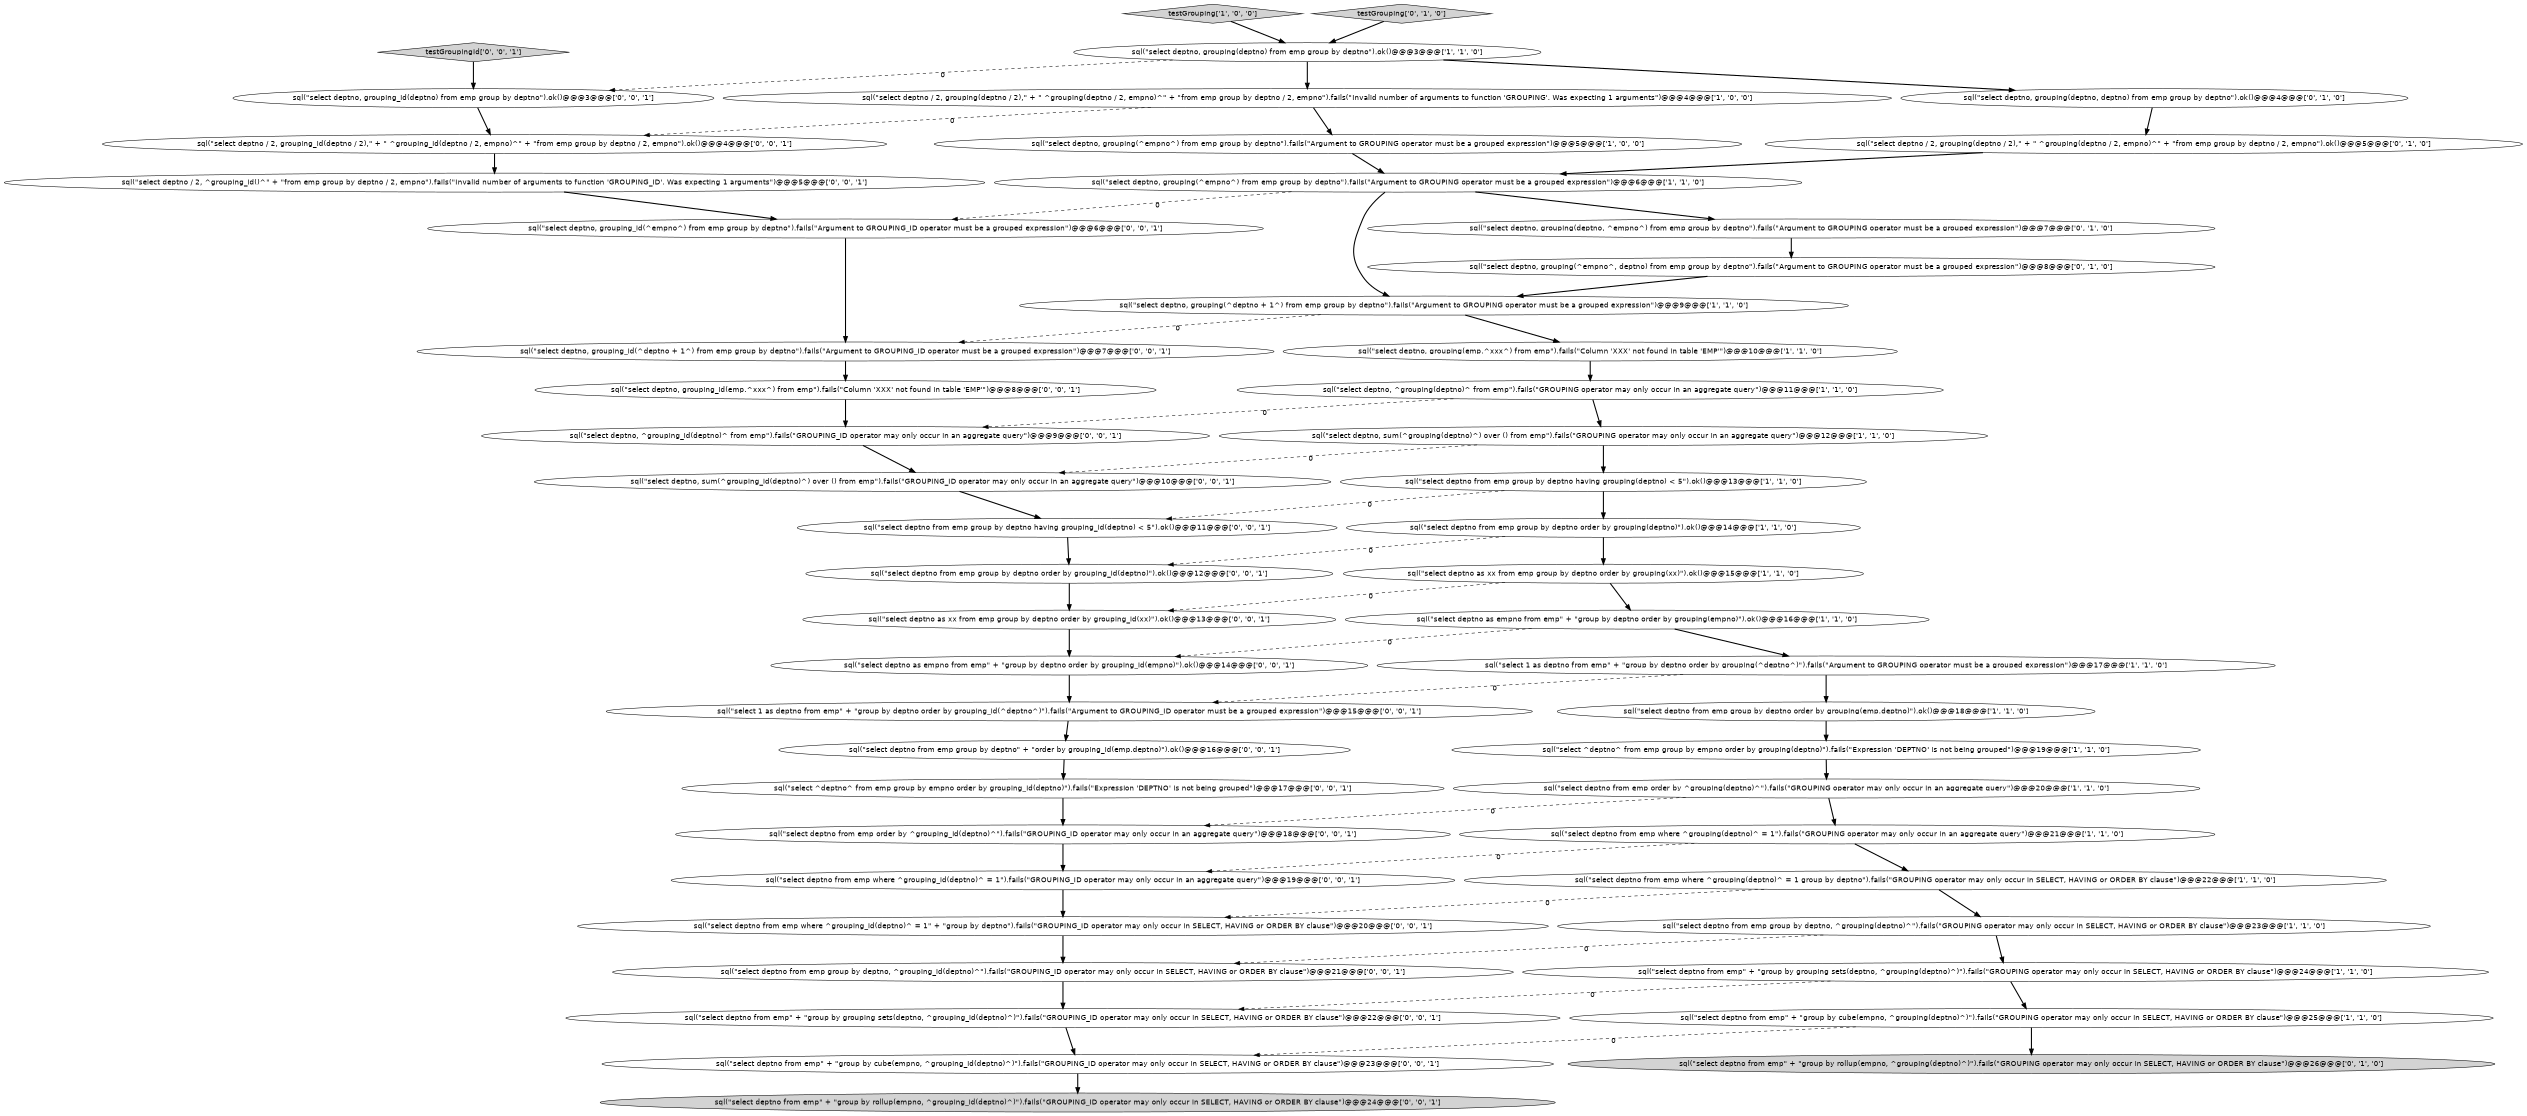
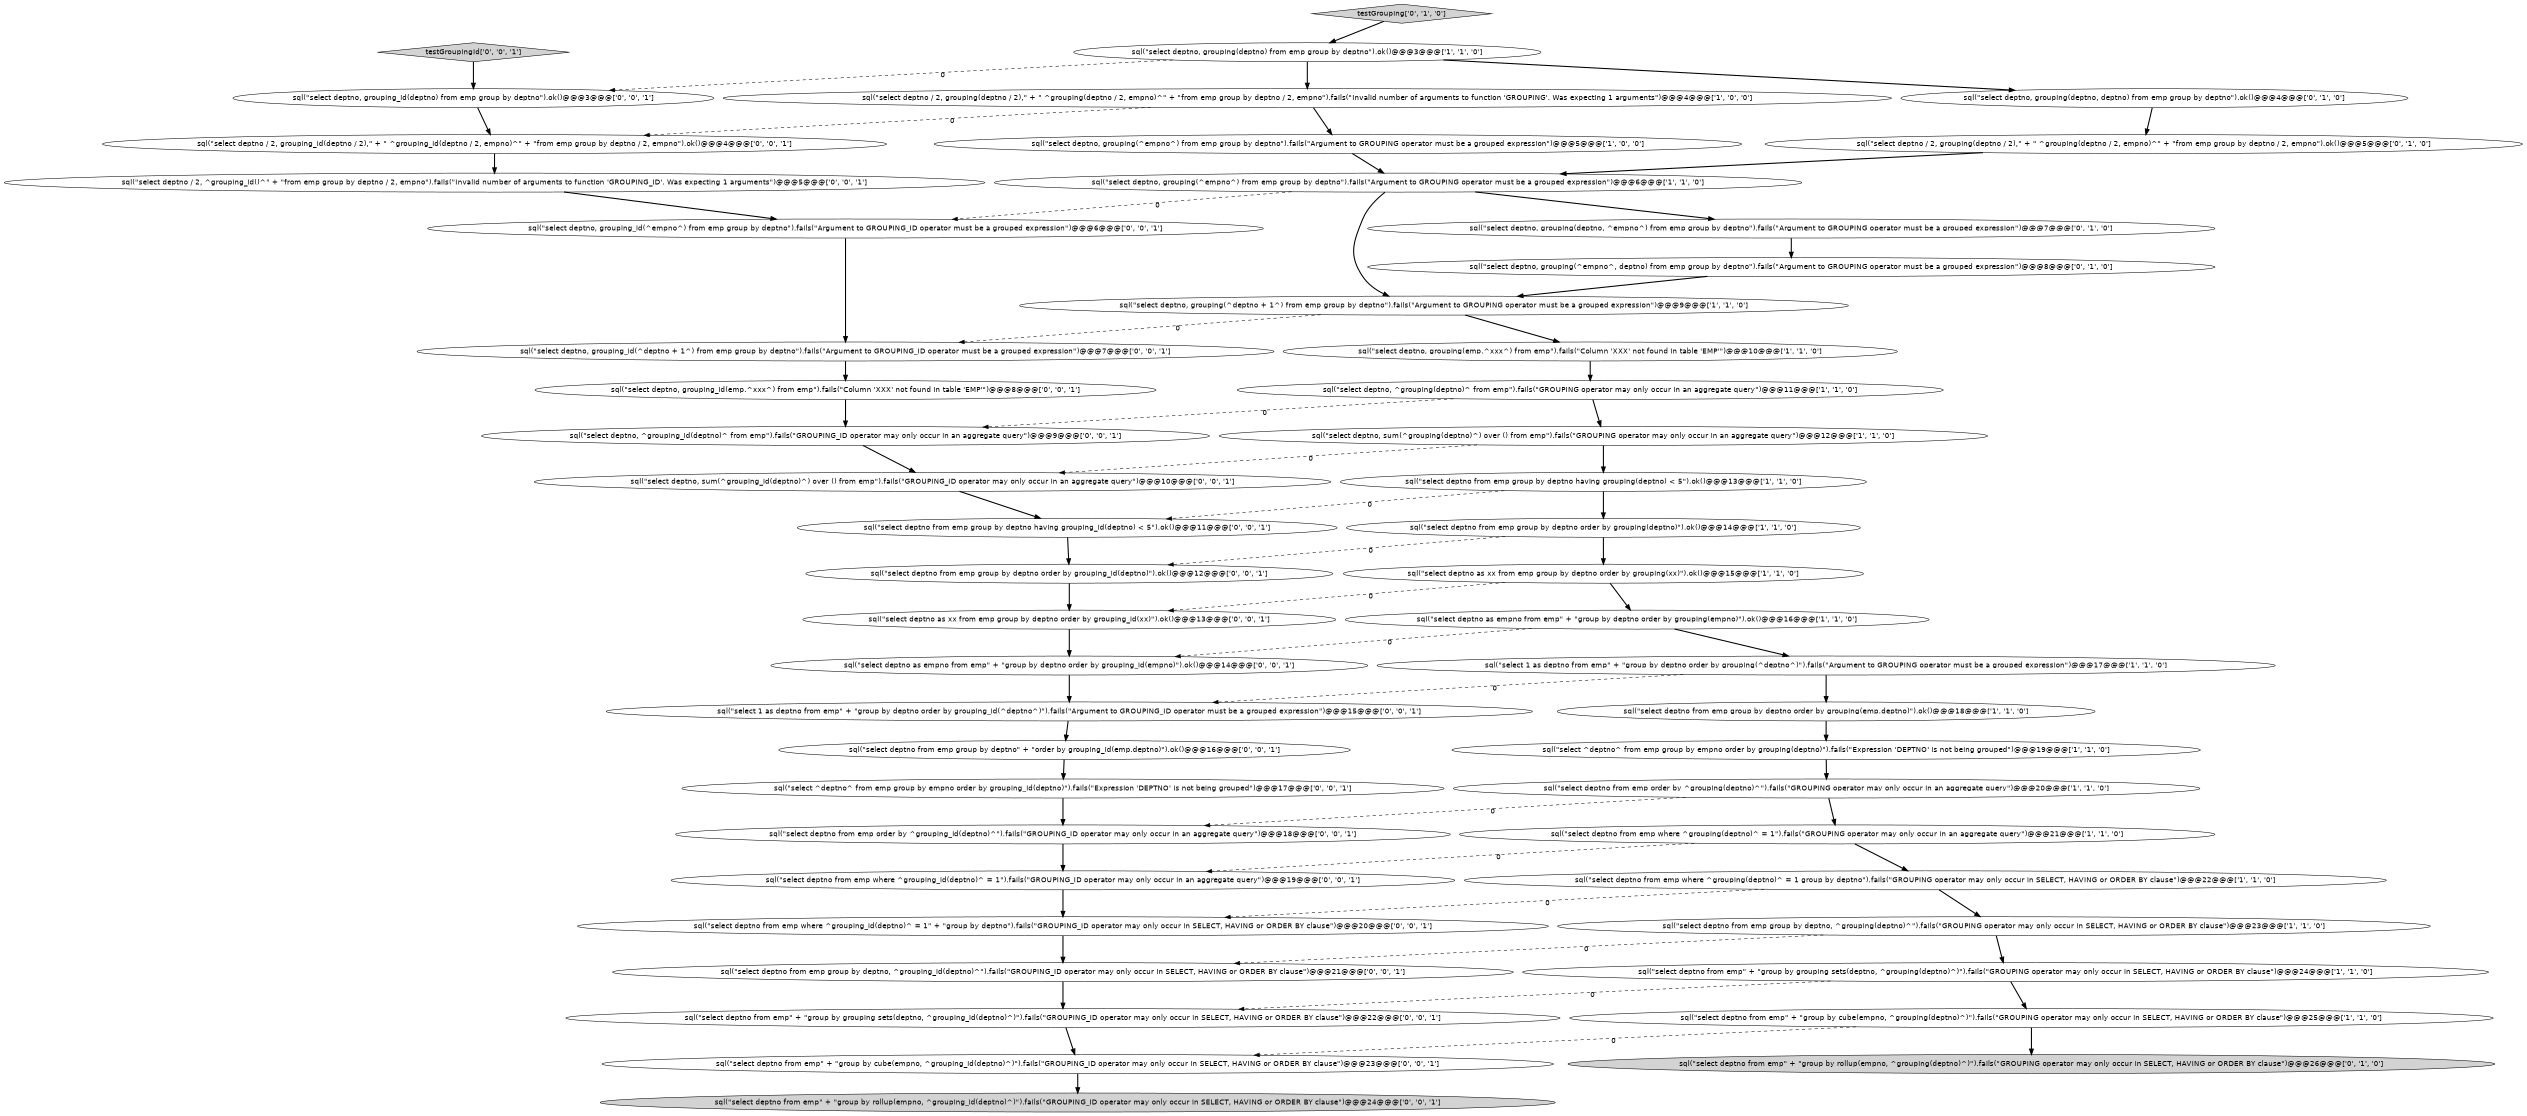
(1213, 14) -> none
